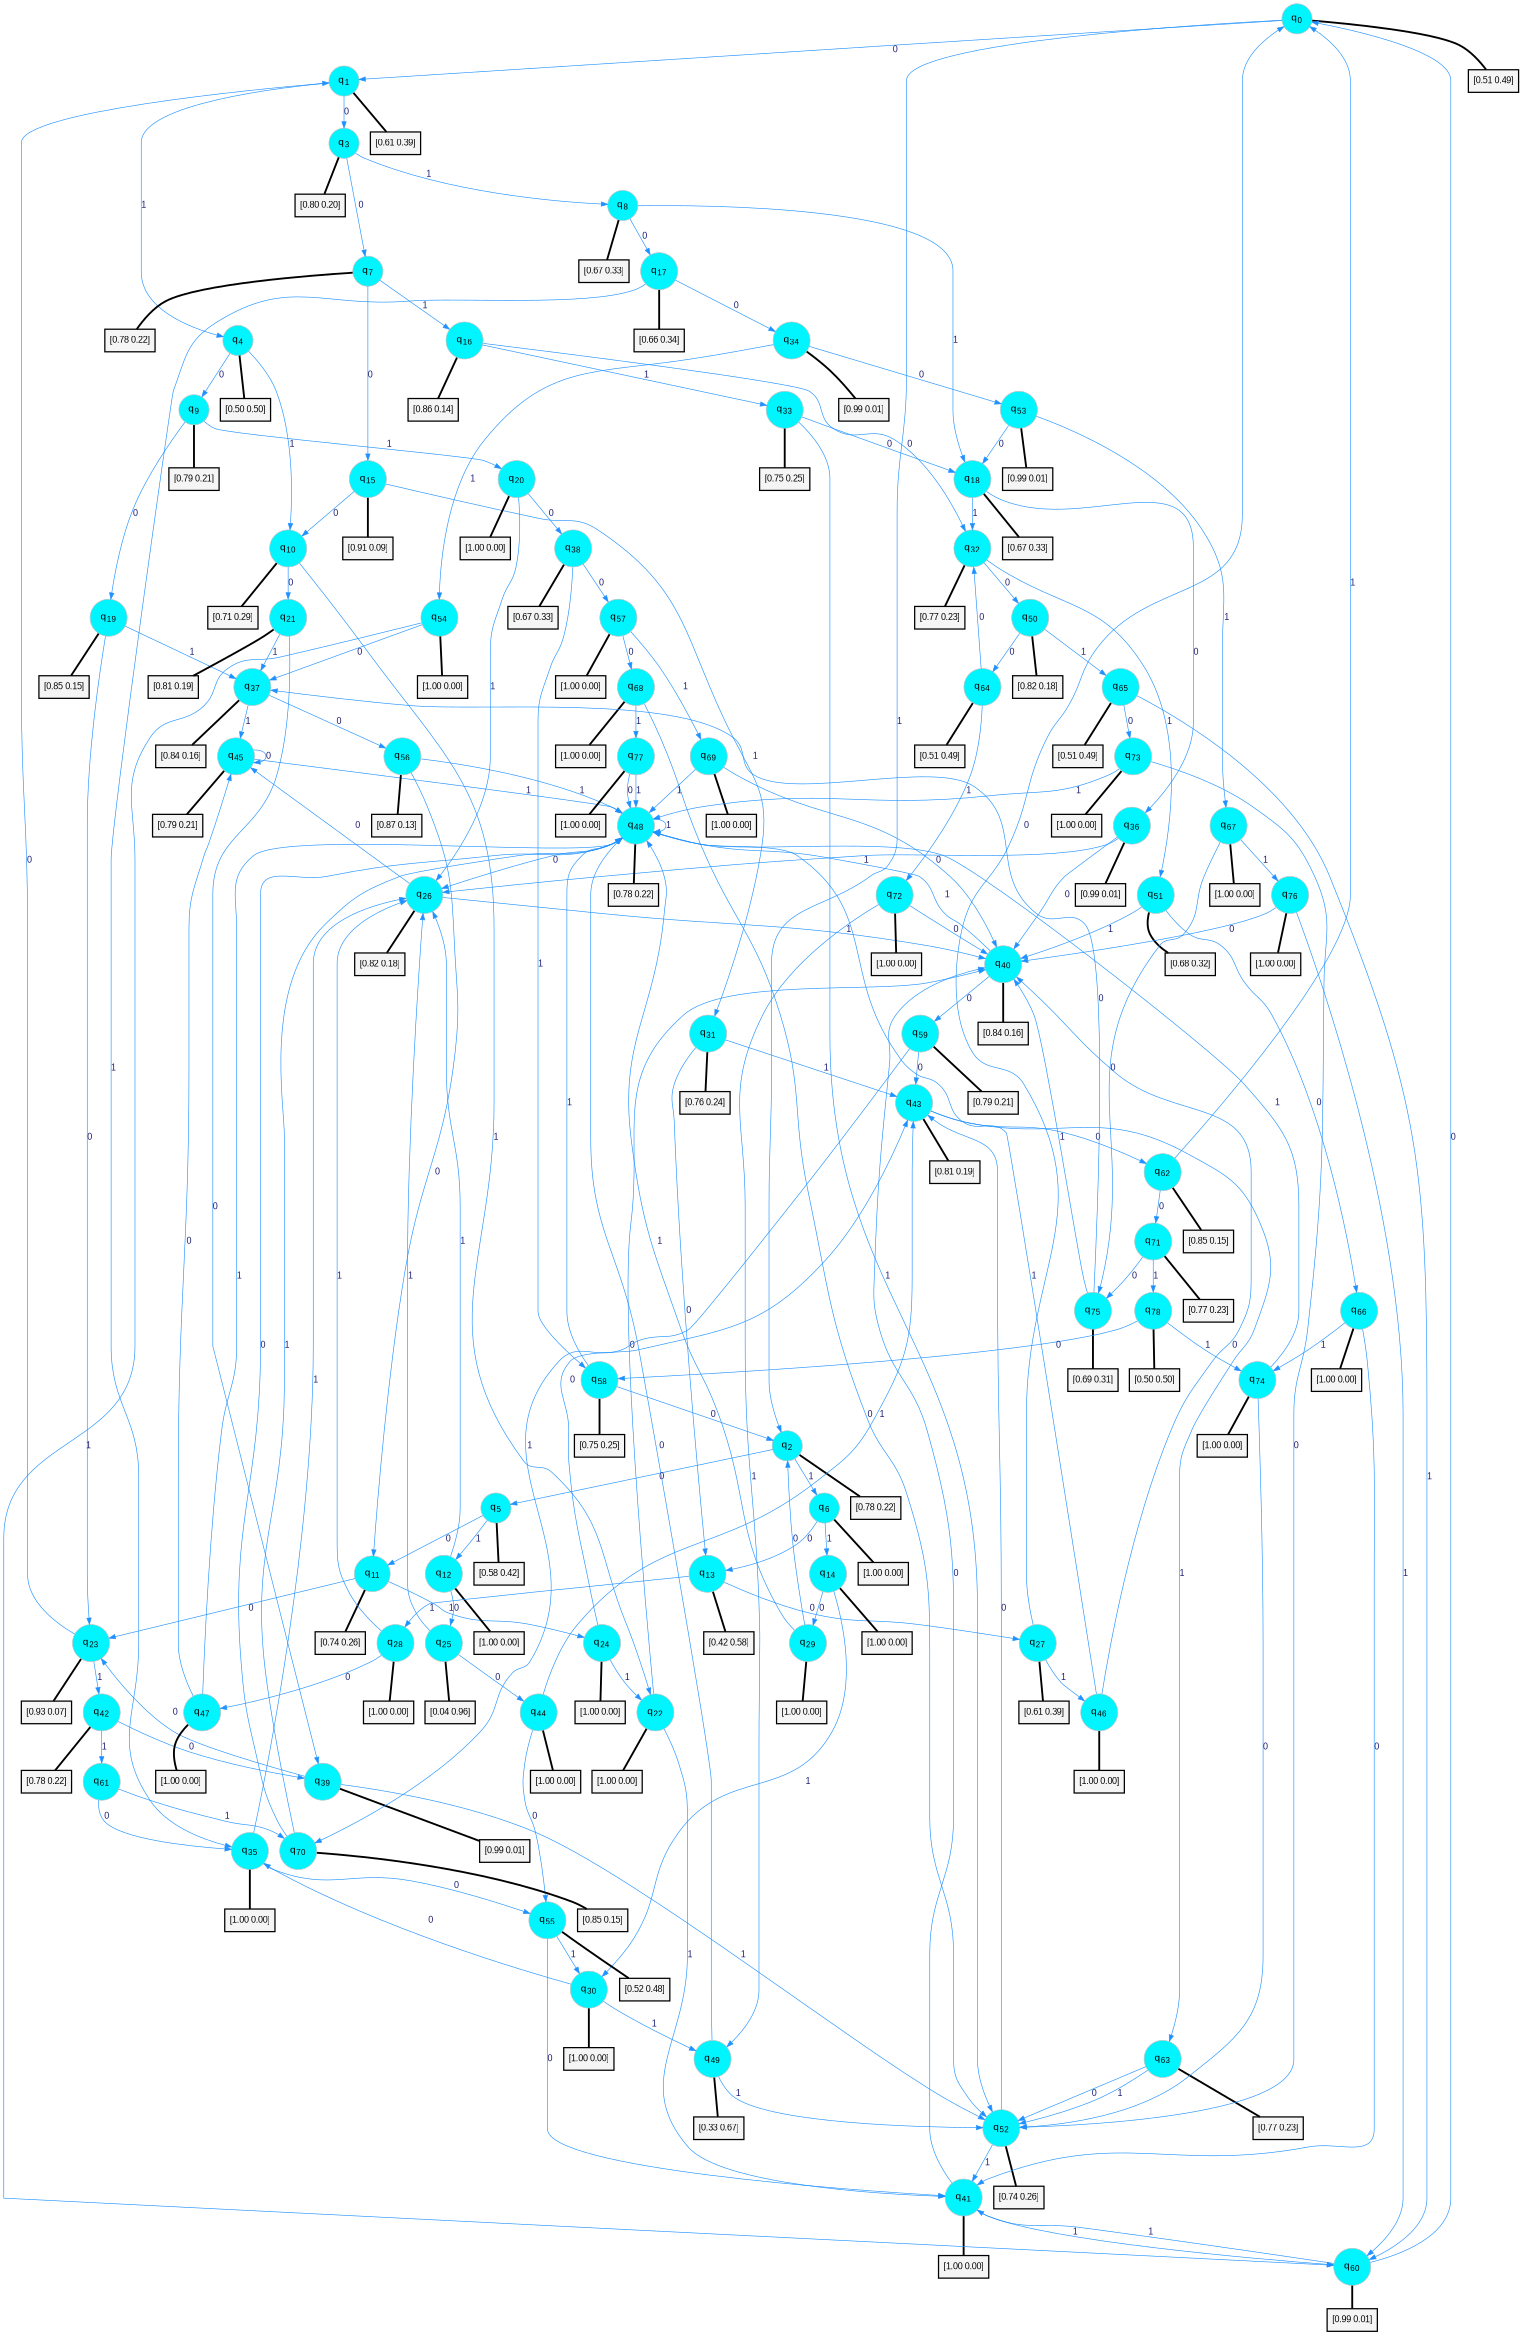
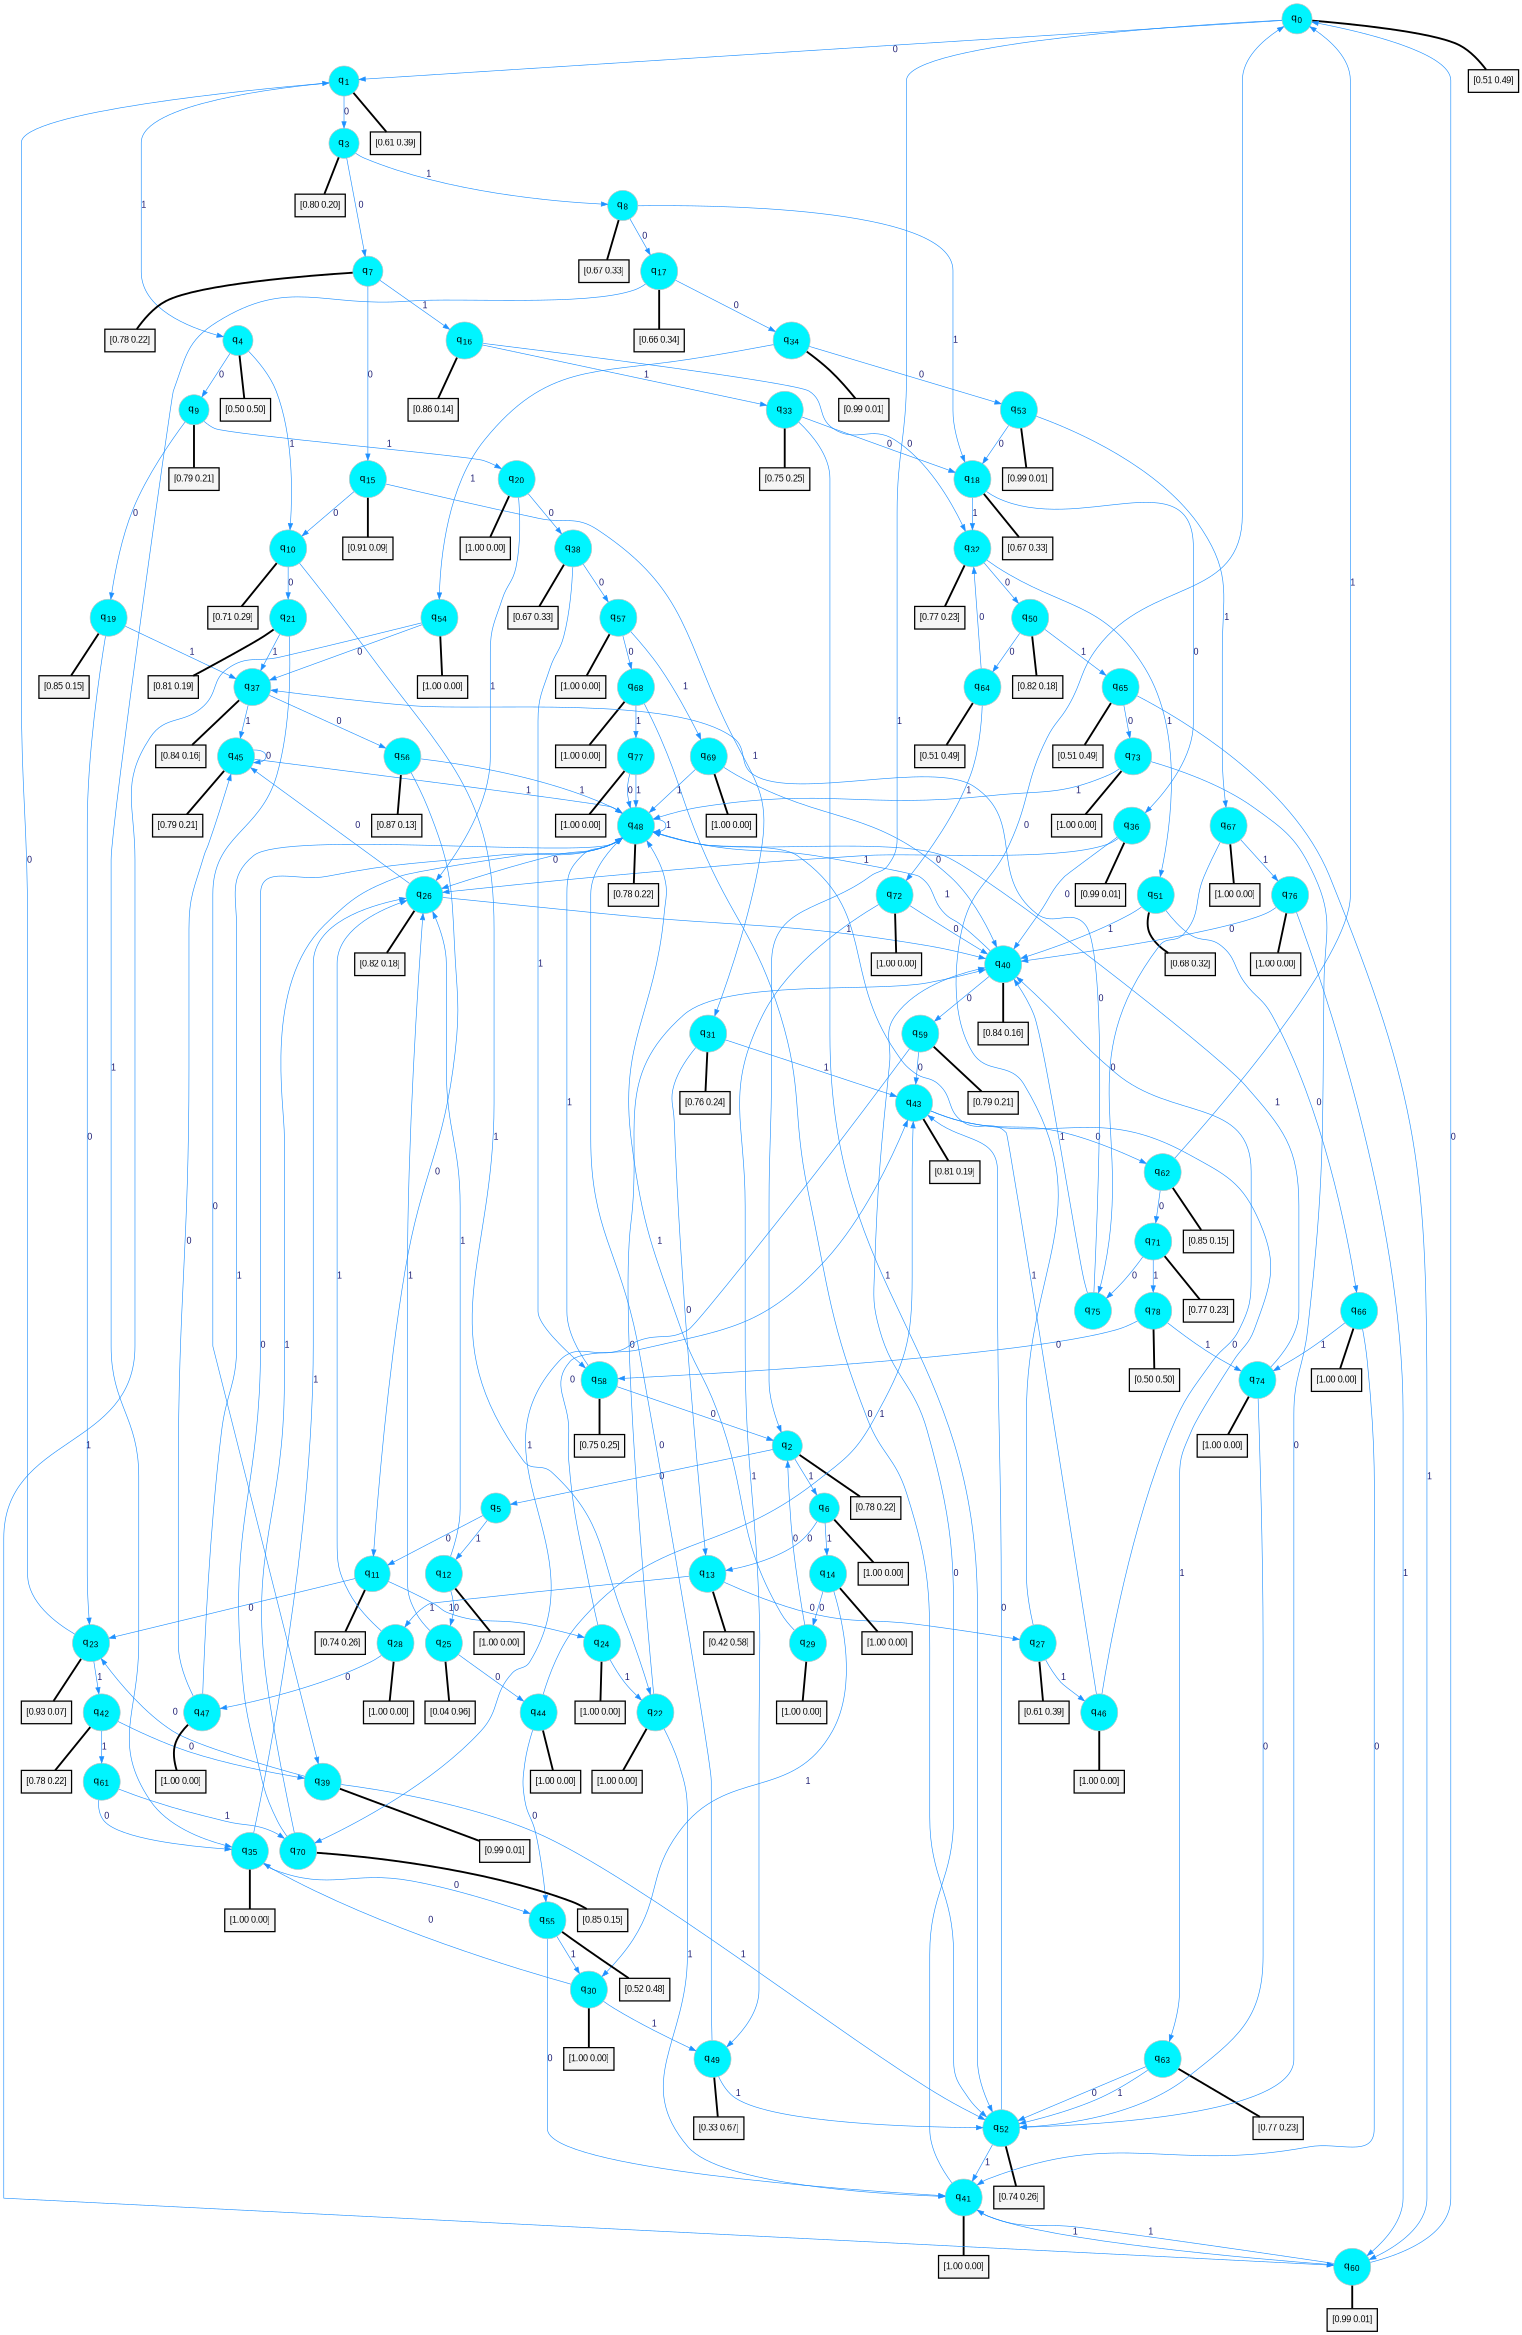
(1093, 1380) -> none
(499, 1574) -> none
